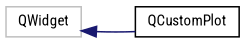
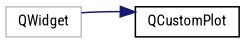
(116, 32) -> (101, 12)
